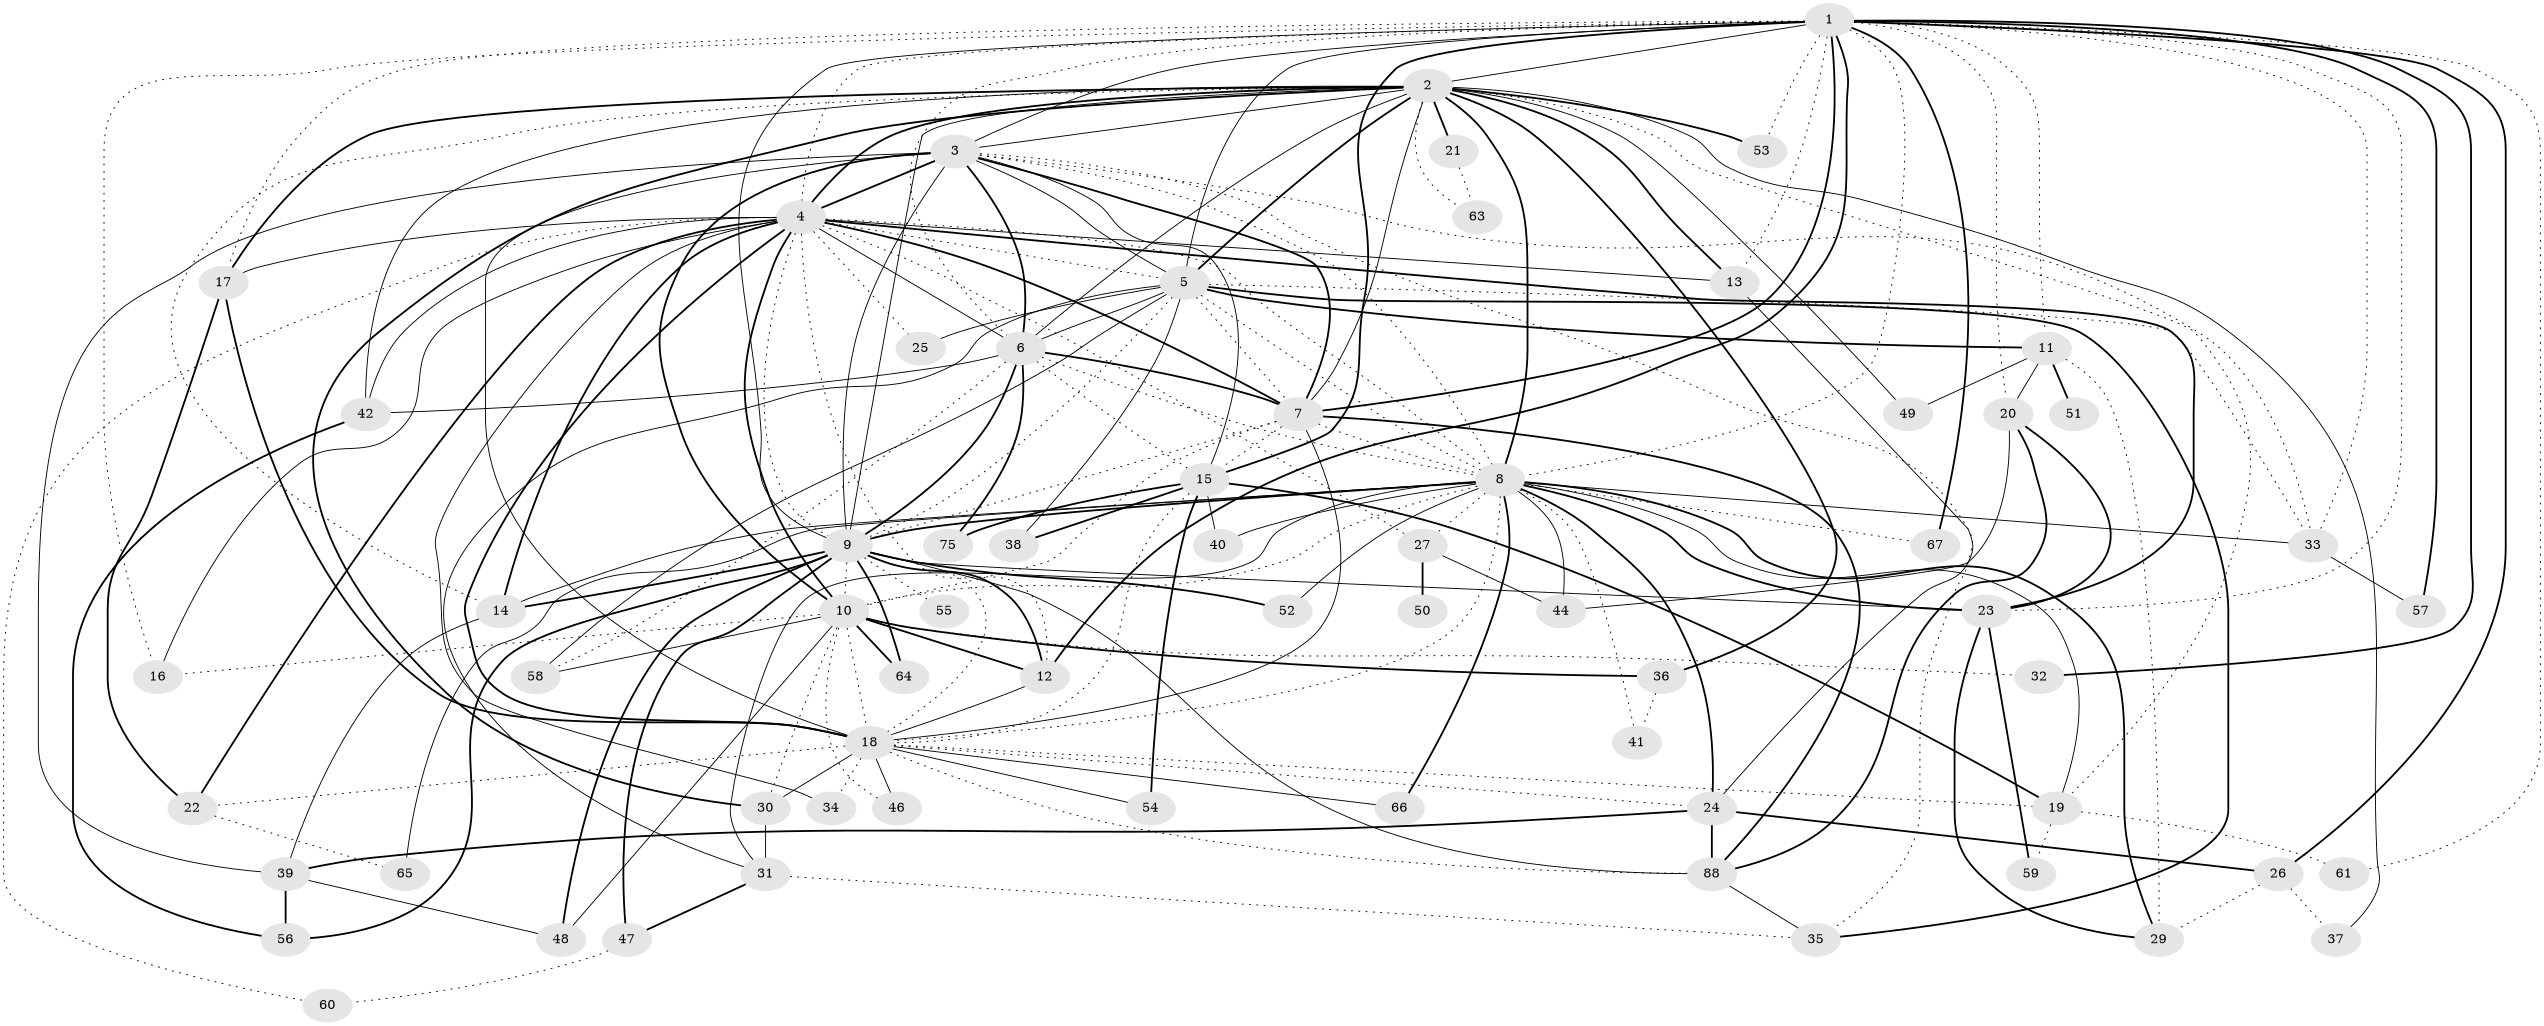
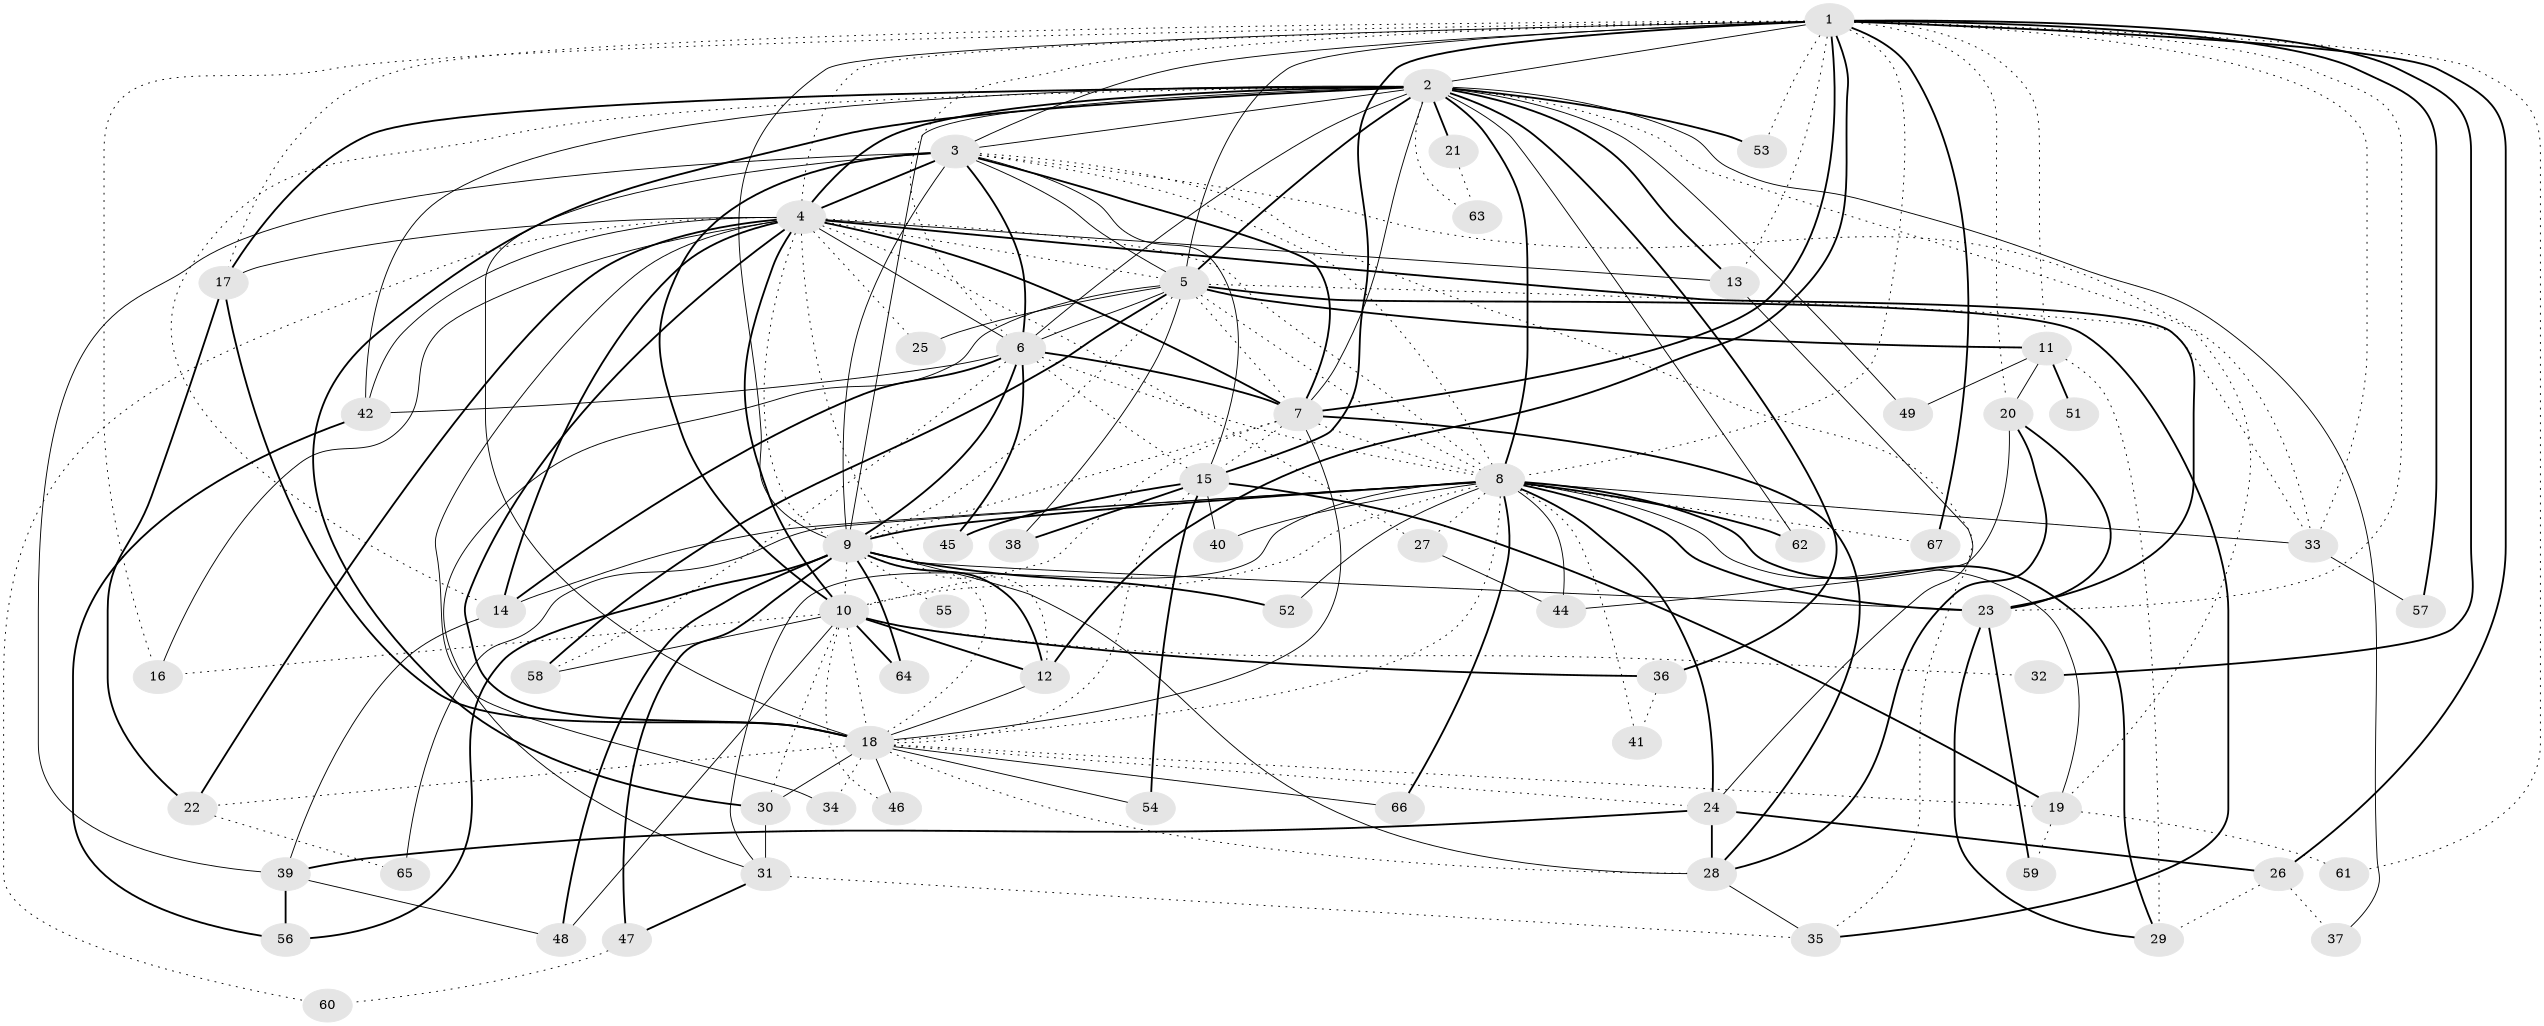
(834, 475) -> (834, 475)
(948, 546) -> (948, 546)
none -> (1800, 546)
(675, 581) -> (746, 451)
(1423, 611) -> none
(1712, 874) -> (1712, 874)
